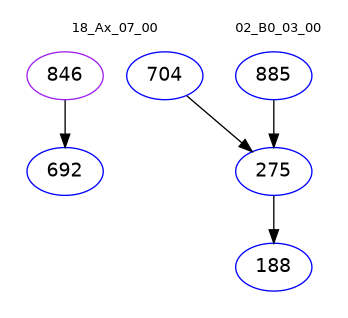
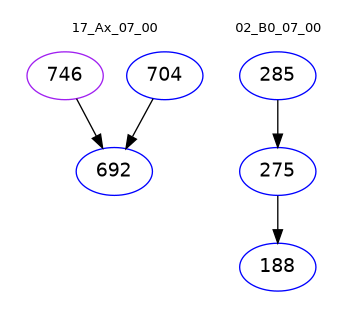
(115, 29) -> (115, 29)
(278, 29) -> (278, 29)
(65, 76) -> (65, 76)
(274, 76) -> (278, 76)
(205, 111) -> (143, 118)
